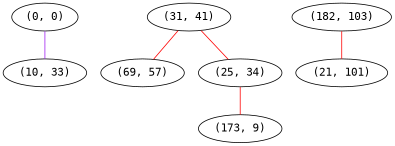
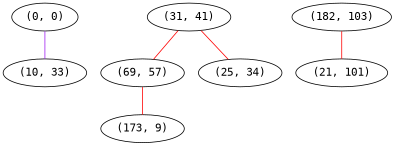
(240, 101) -> (143, 101)
